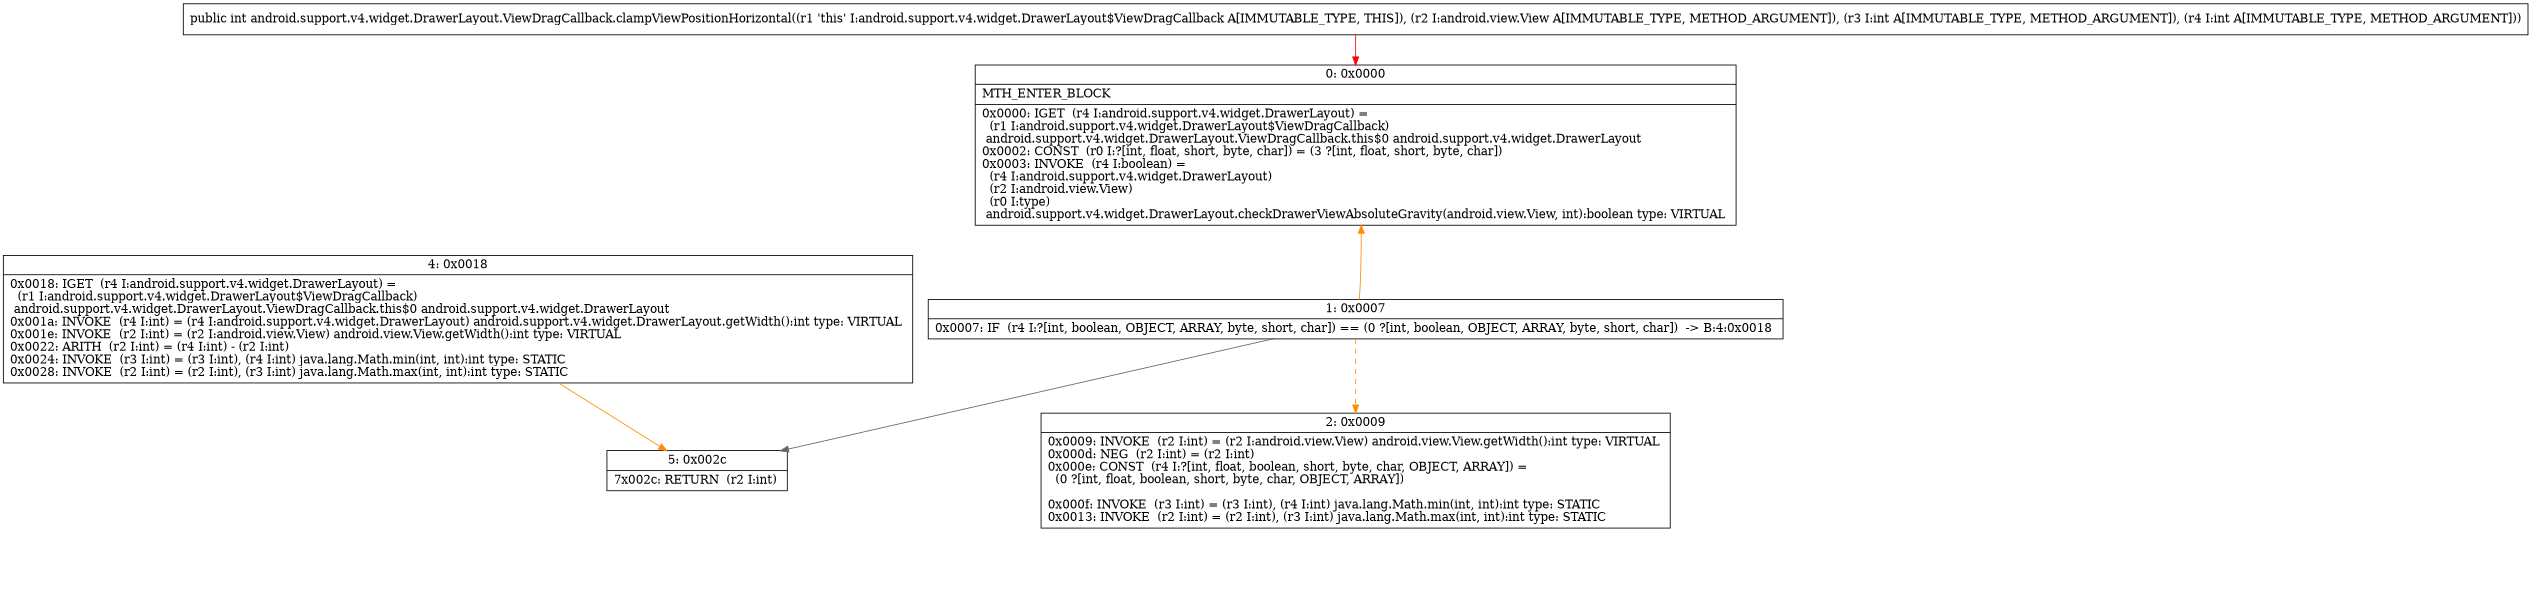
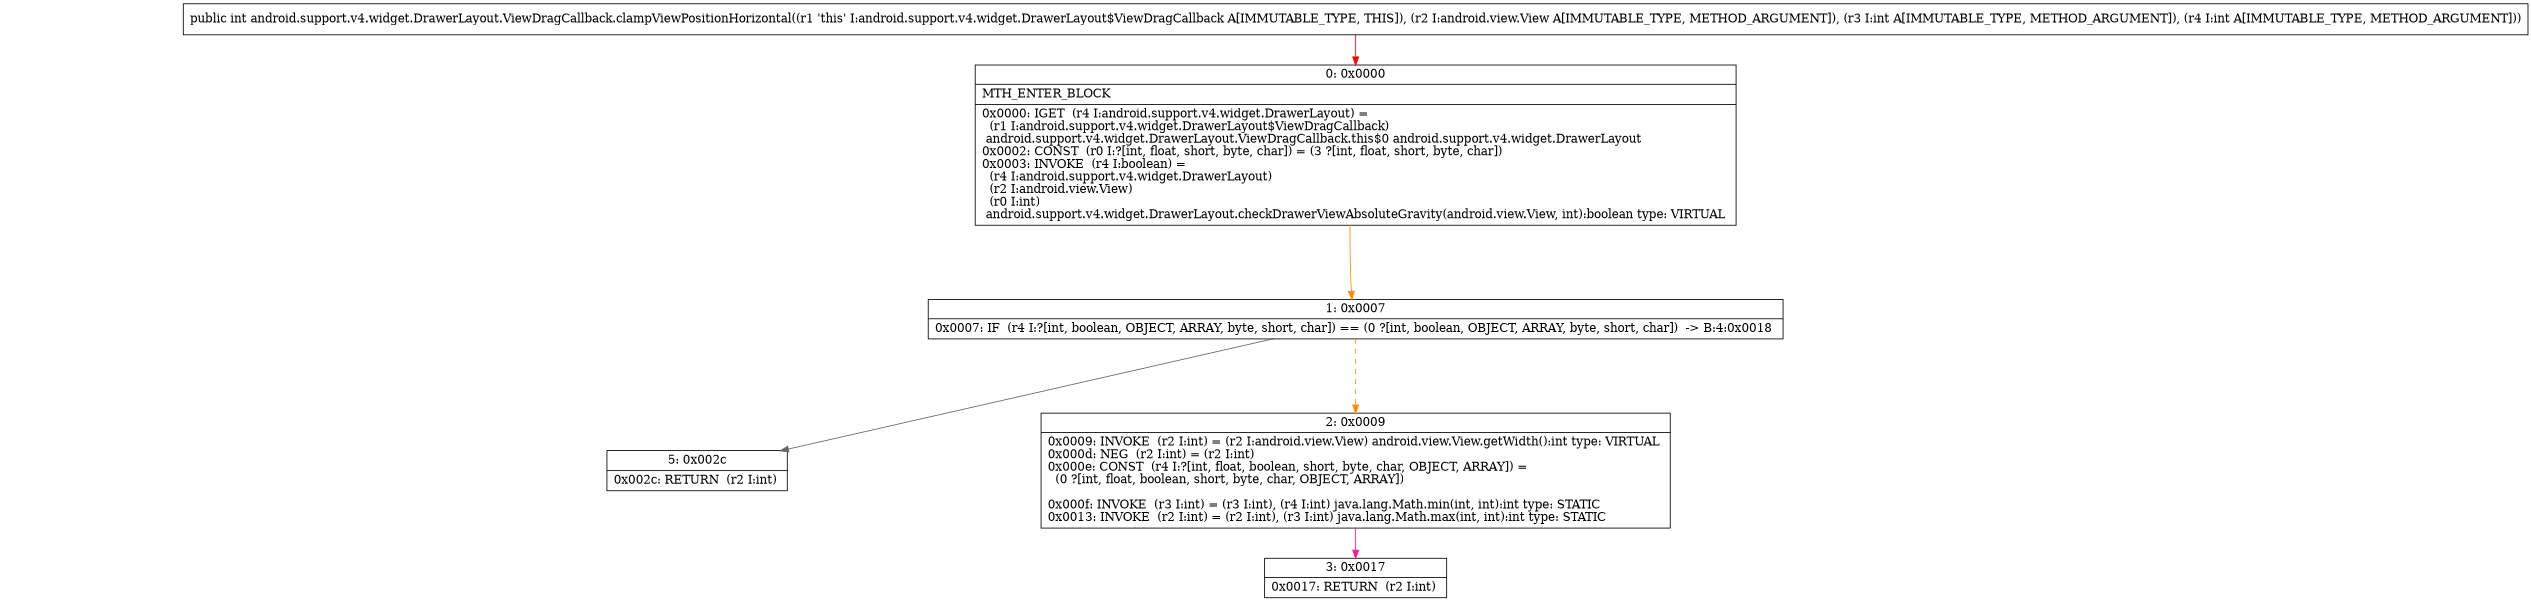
(1016, 202) -> (1011, 202)
(1361, 267) -> (1350, 258)
(458, 319) -> none
(697, 480) -> (697, 480)
none -> (1356, 578)
